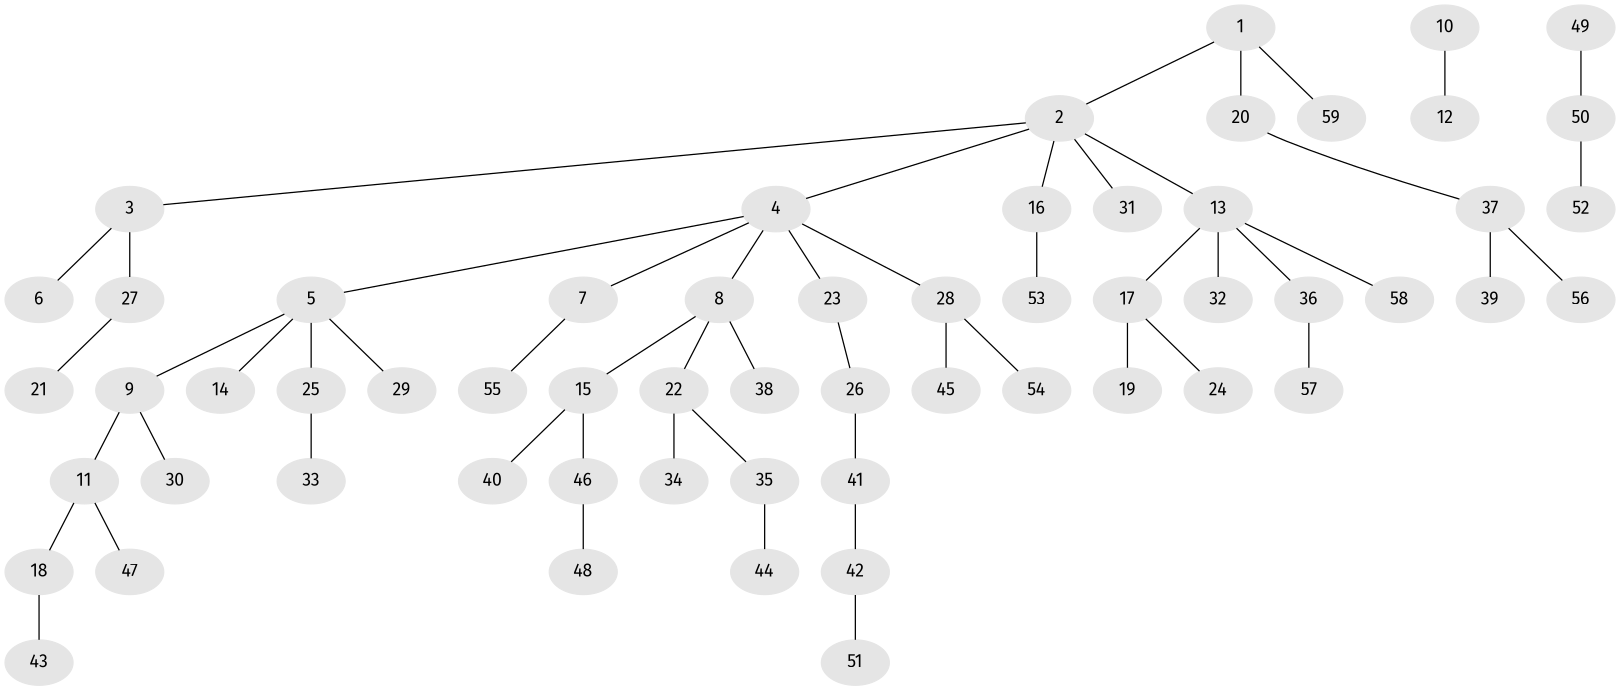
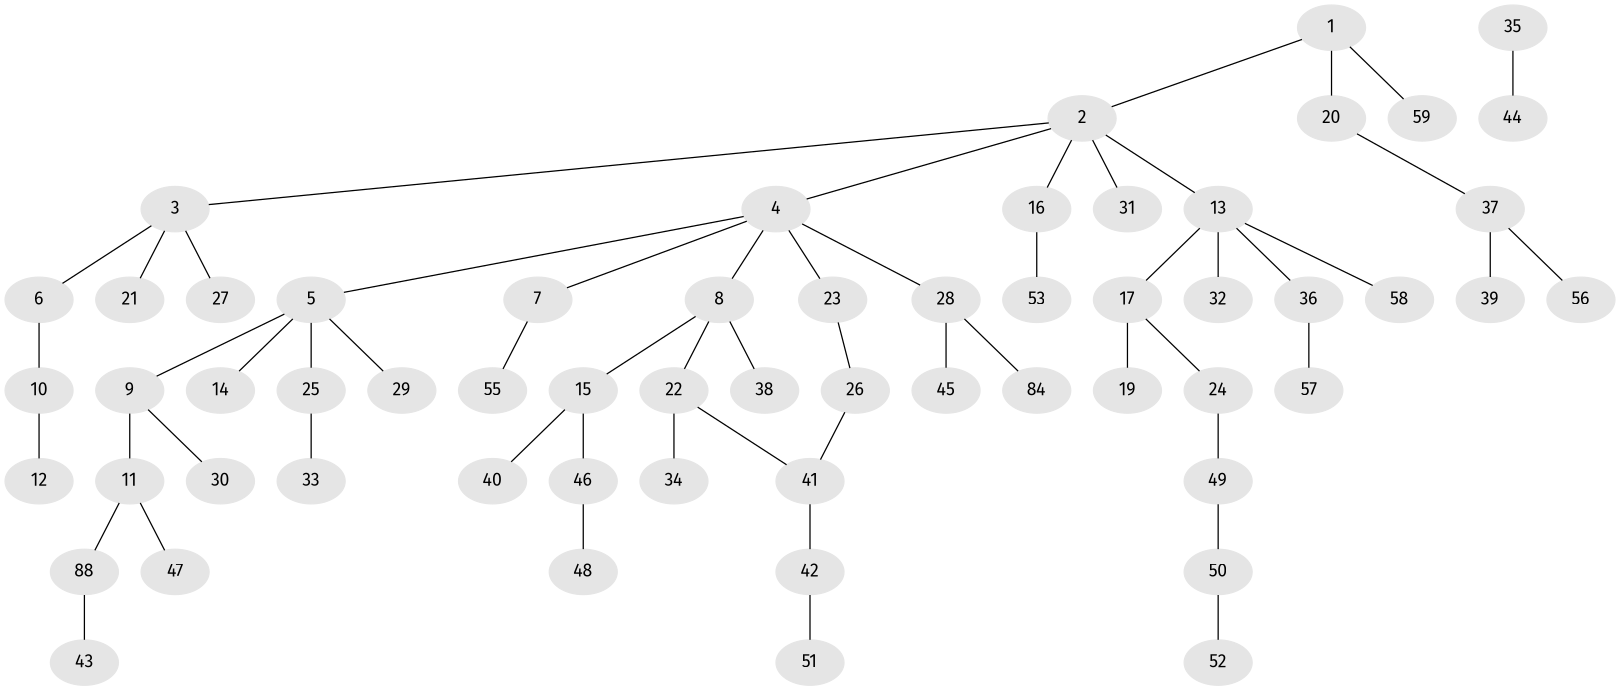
none -> (39, 345)
(85, 345) -> (152, 255)
(1037, 391) -> (1037, 391)
(719, 436) -> (742, 436)
none -> (1218, 436)
(39, 572) -> (84, 572)
